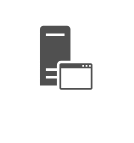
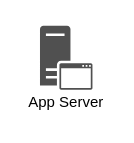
none -> (66, 102)
